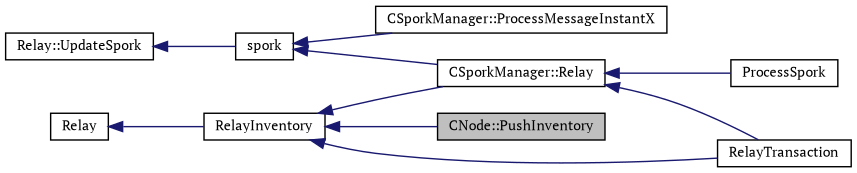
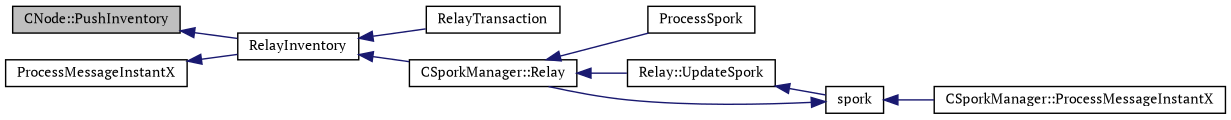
(691, 108) -> (609, 73)
(79, 127) -> (96, 73)
(388, 127) -> (216, 36)
